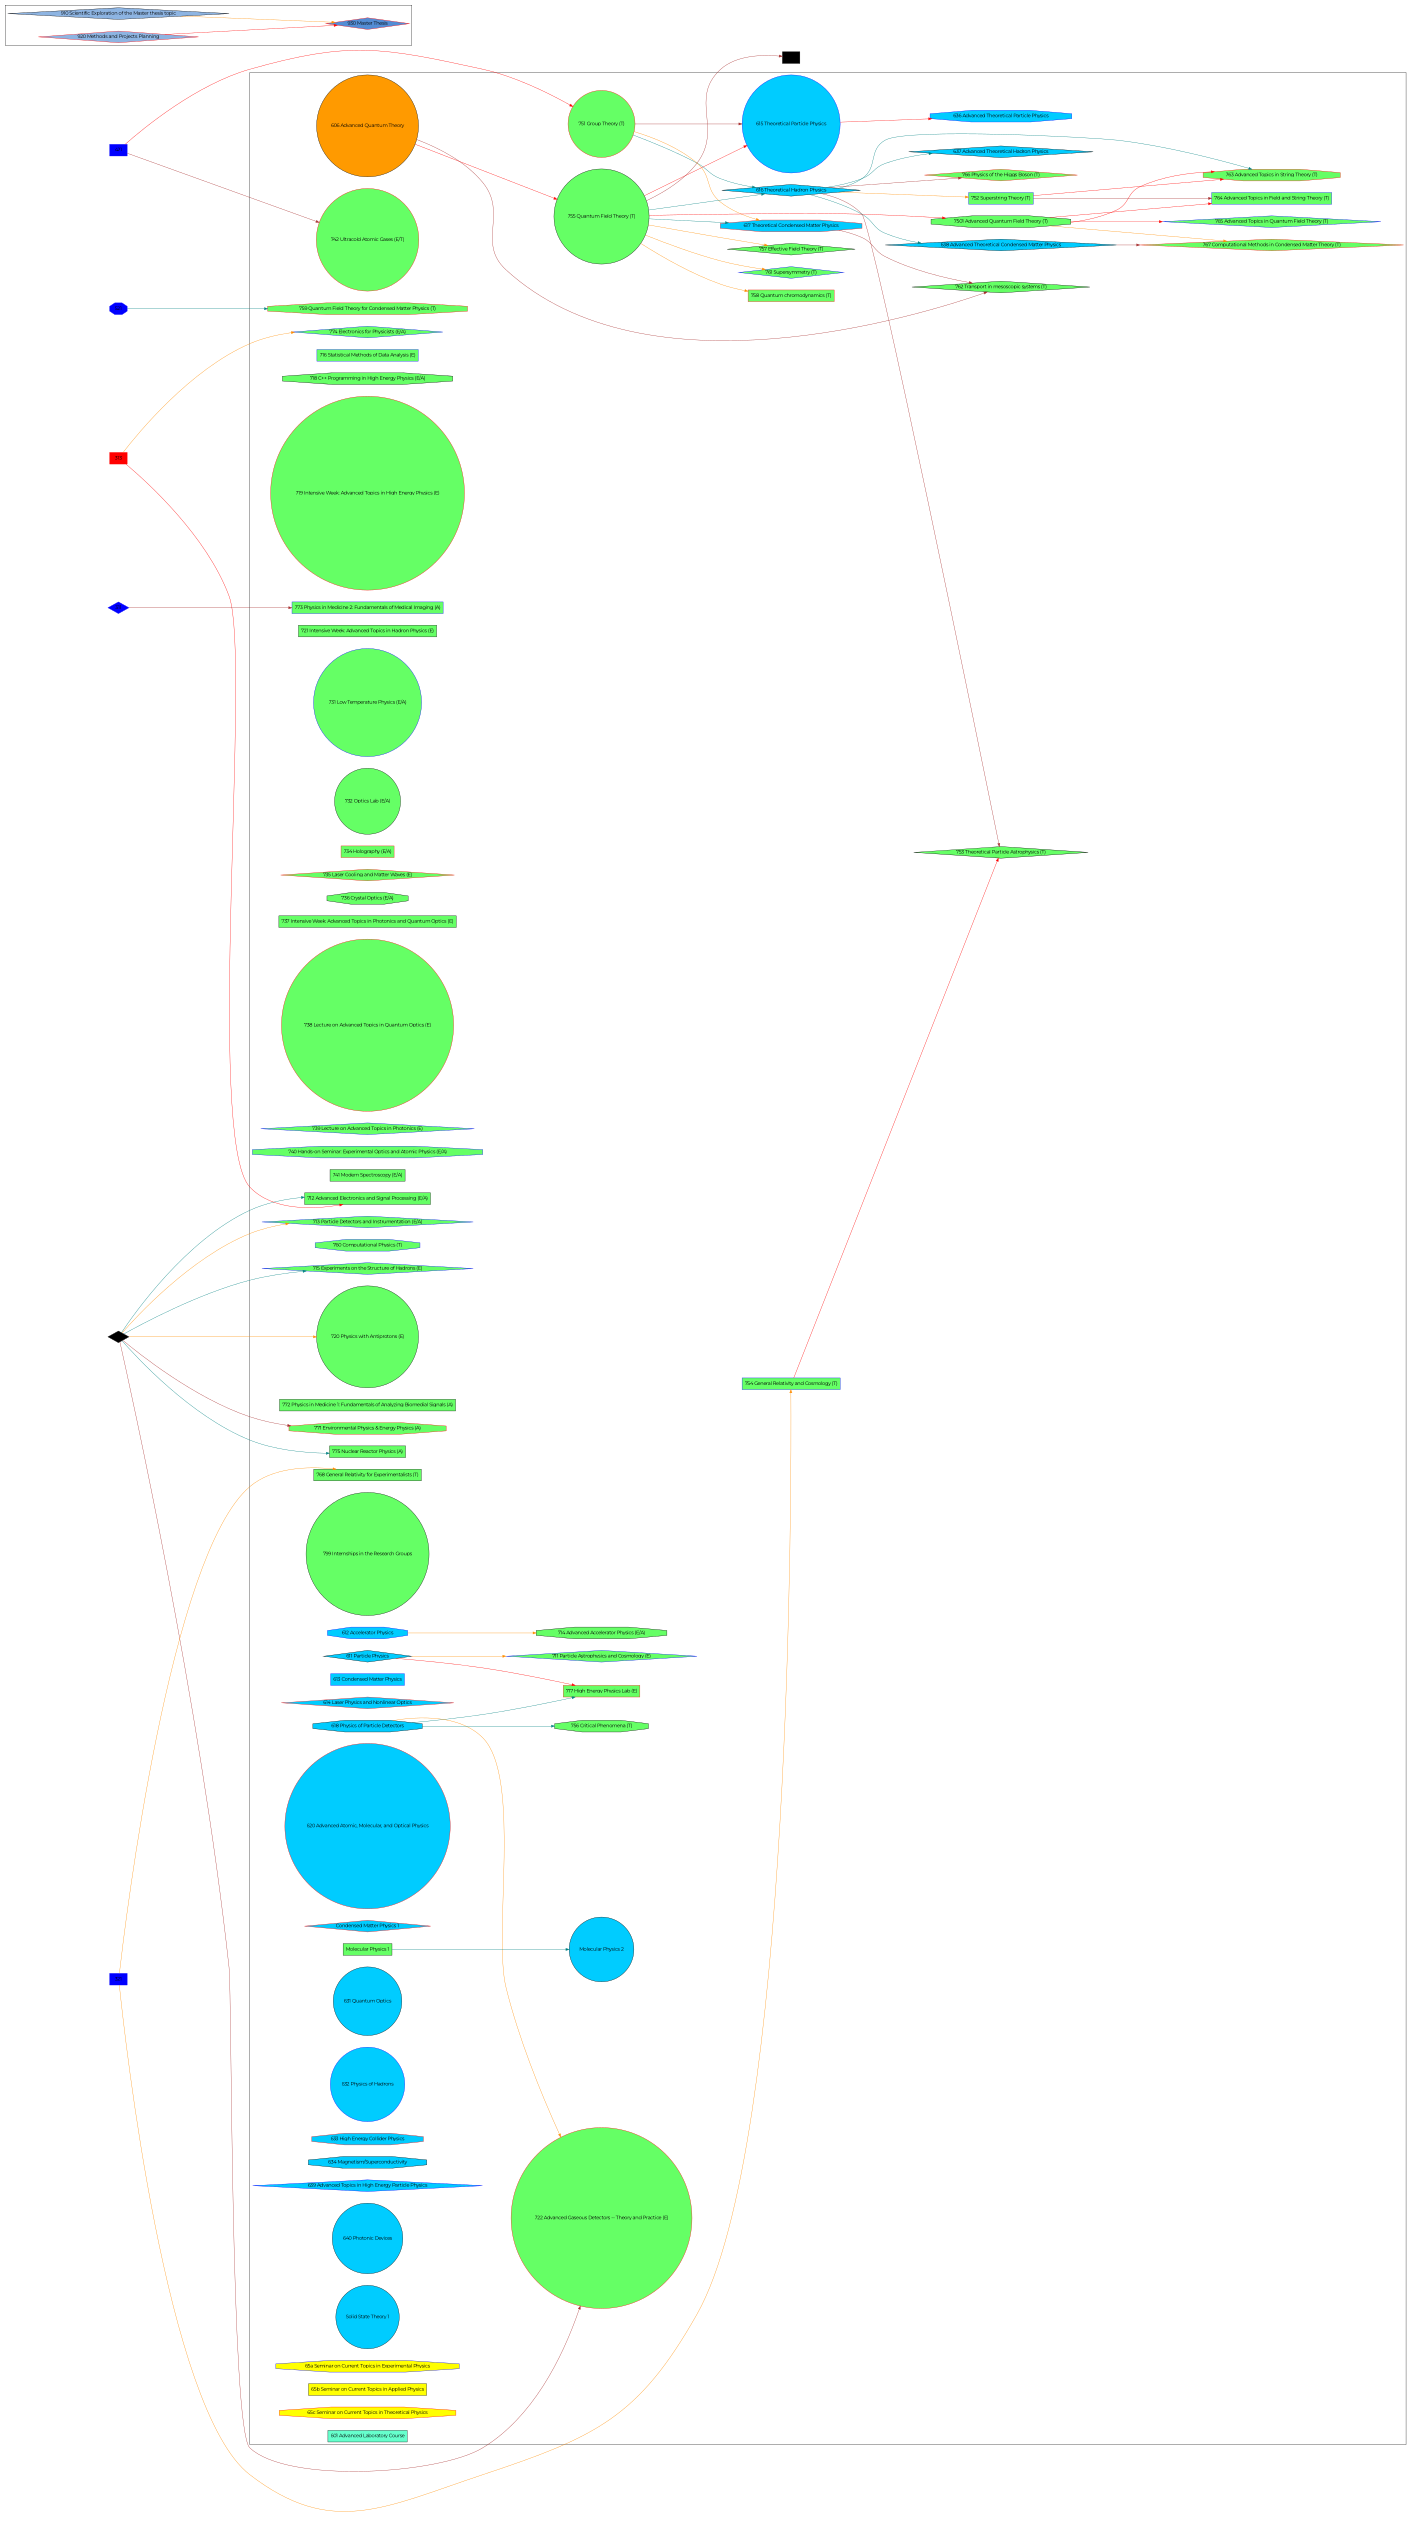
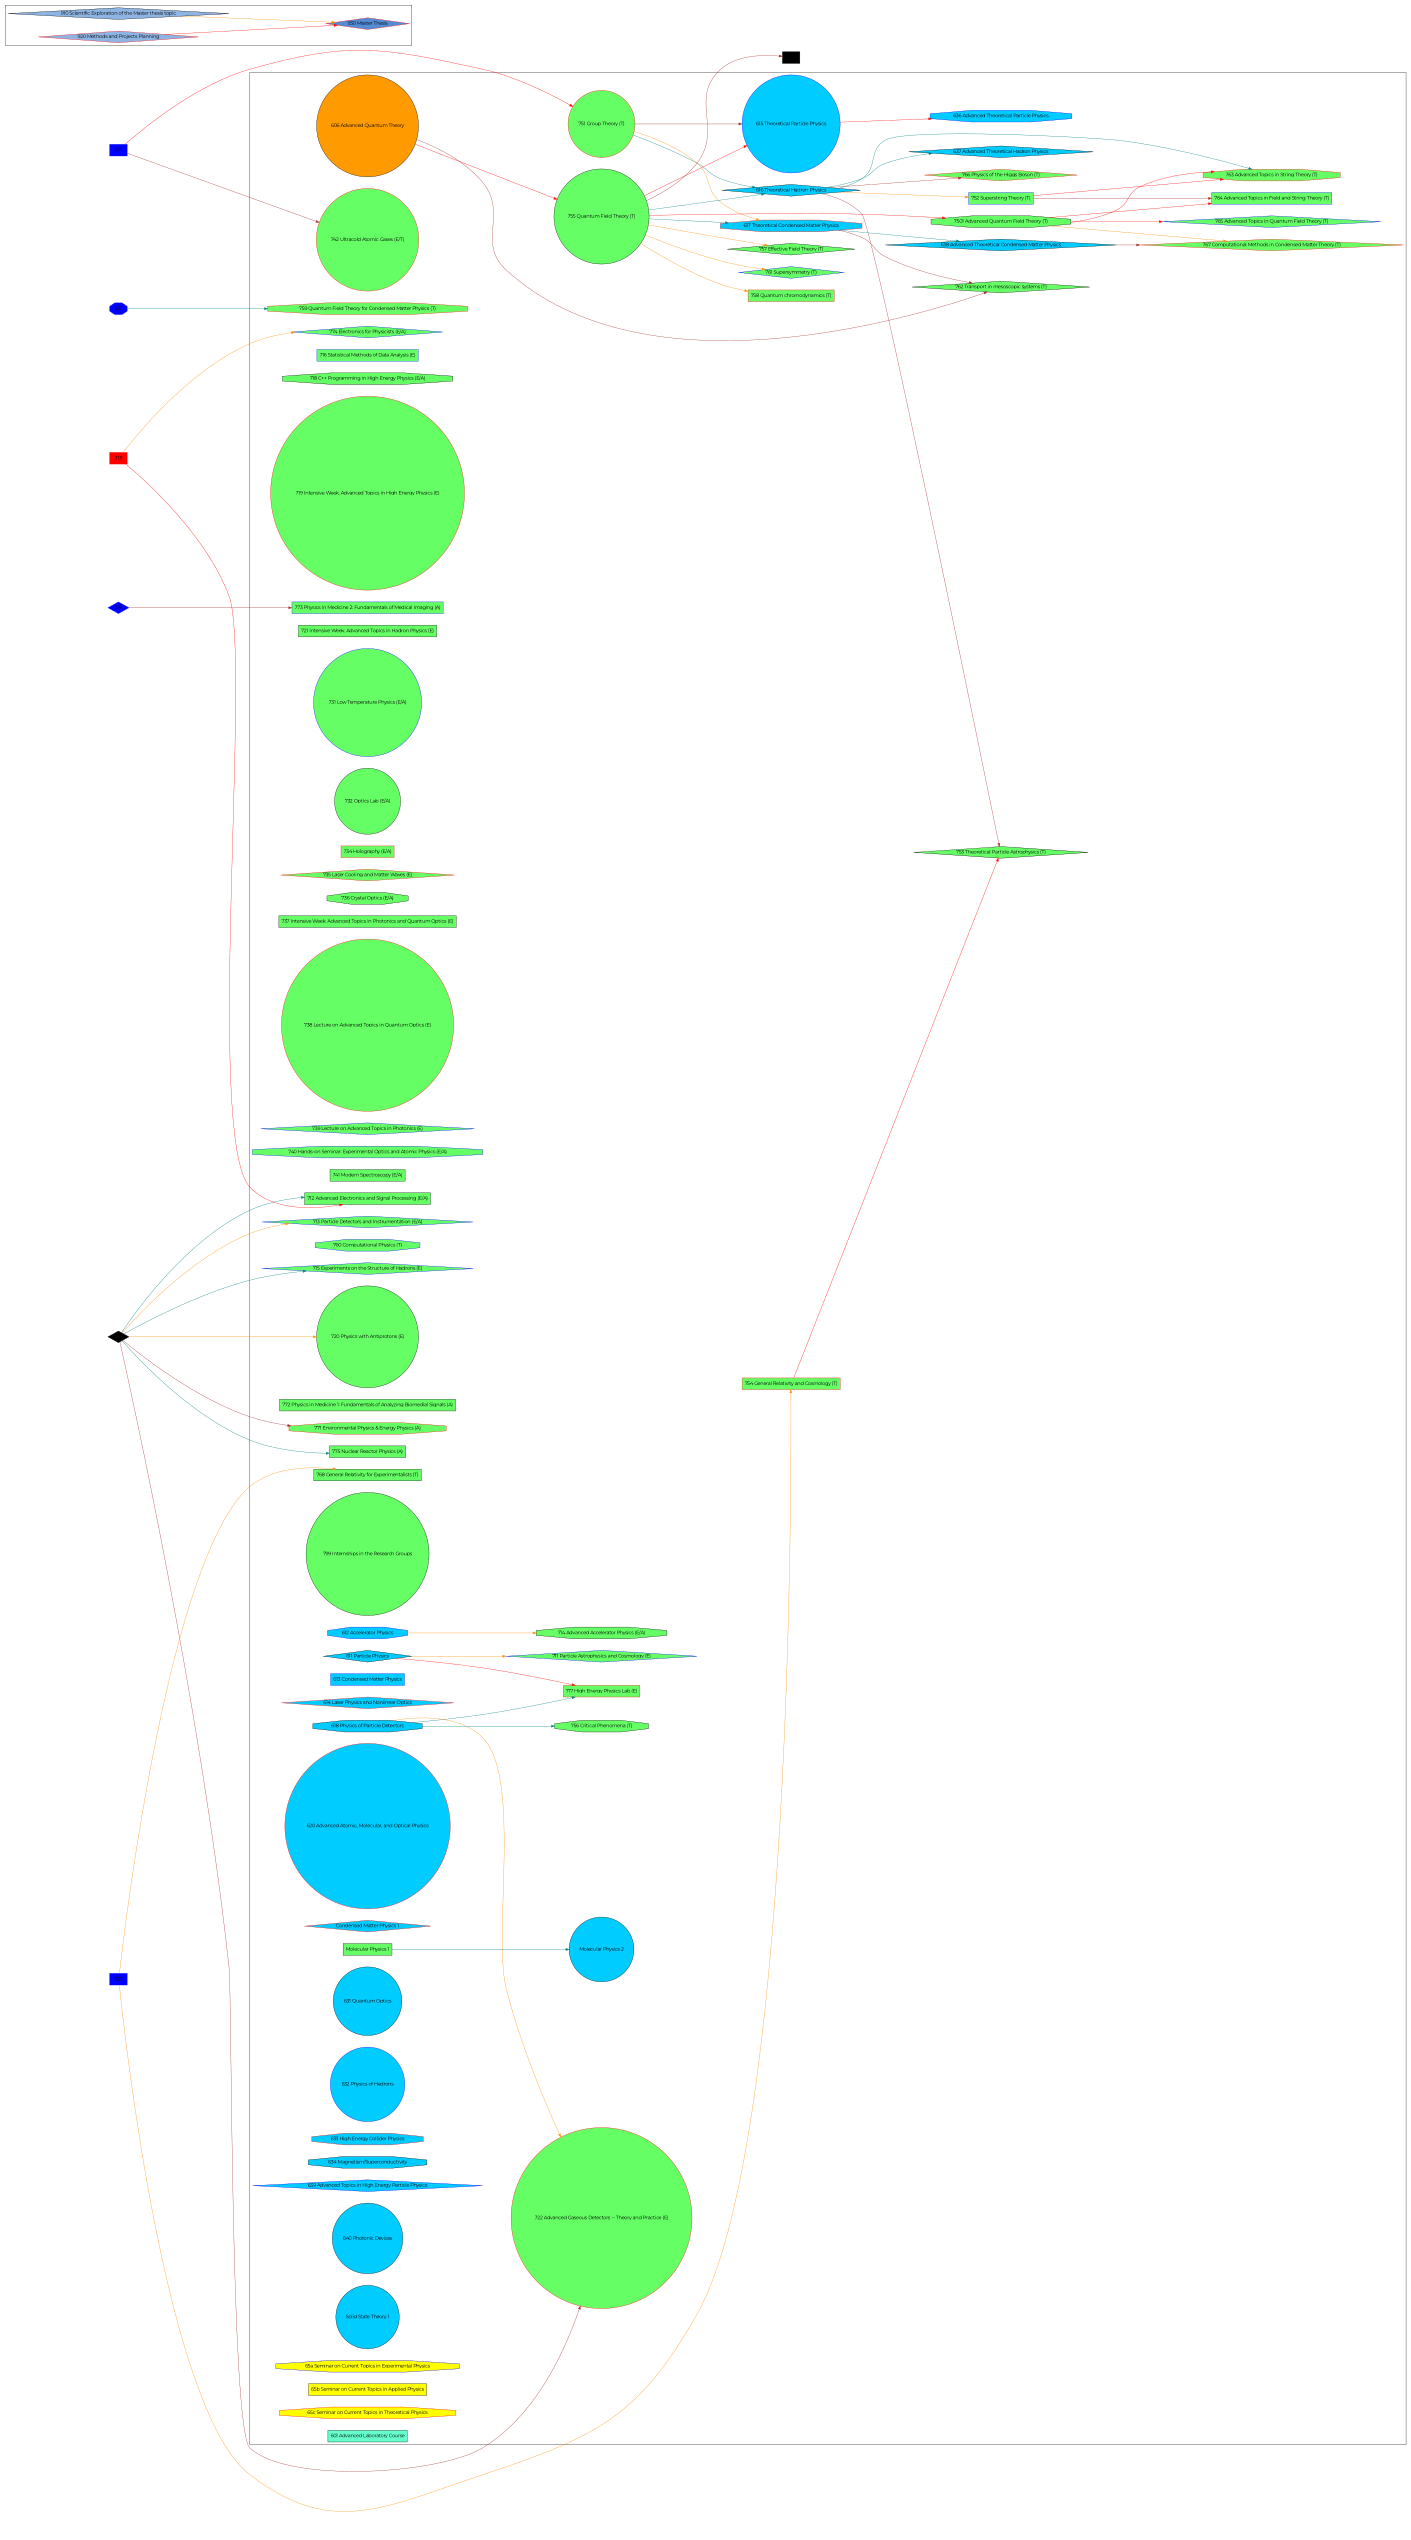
(865, 217) -> (898, 236)
(791, 1384) -> (791, 1384)
